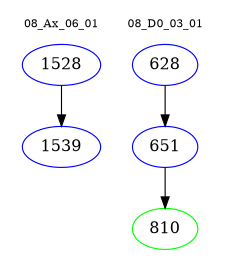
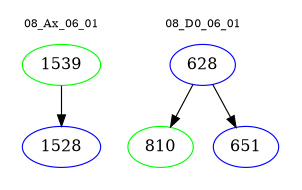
(166, 24) -> (203, 24)
(62, 100) -> (62, 100)
(62, 147) -> (62, 65)
(165, 182) -> (184, 101)
